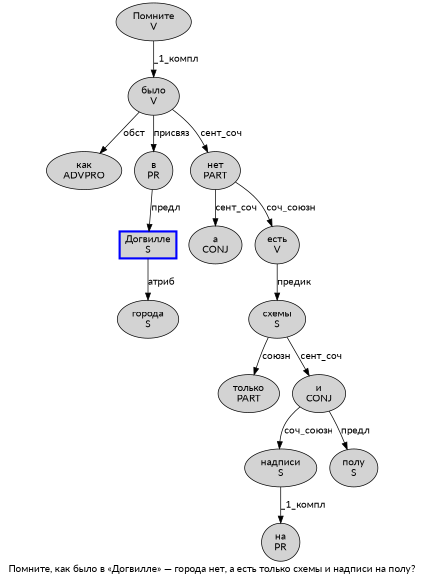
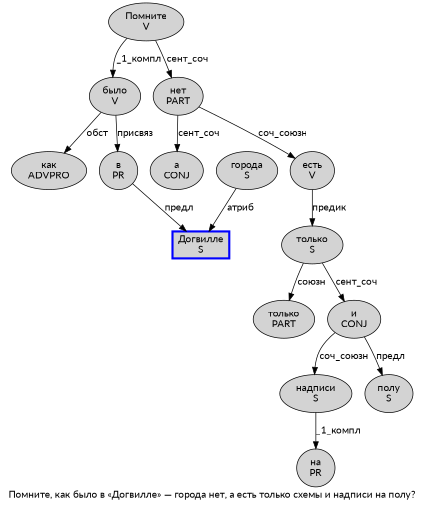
(191, 126) -> (163, 56)
(148, 276) -> (225, 207)
(277, 319) -> (312, 245)
